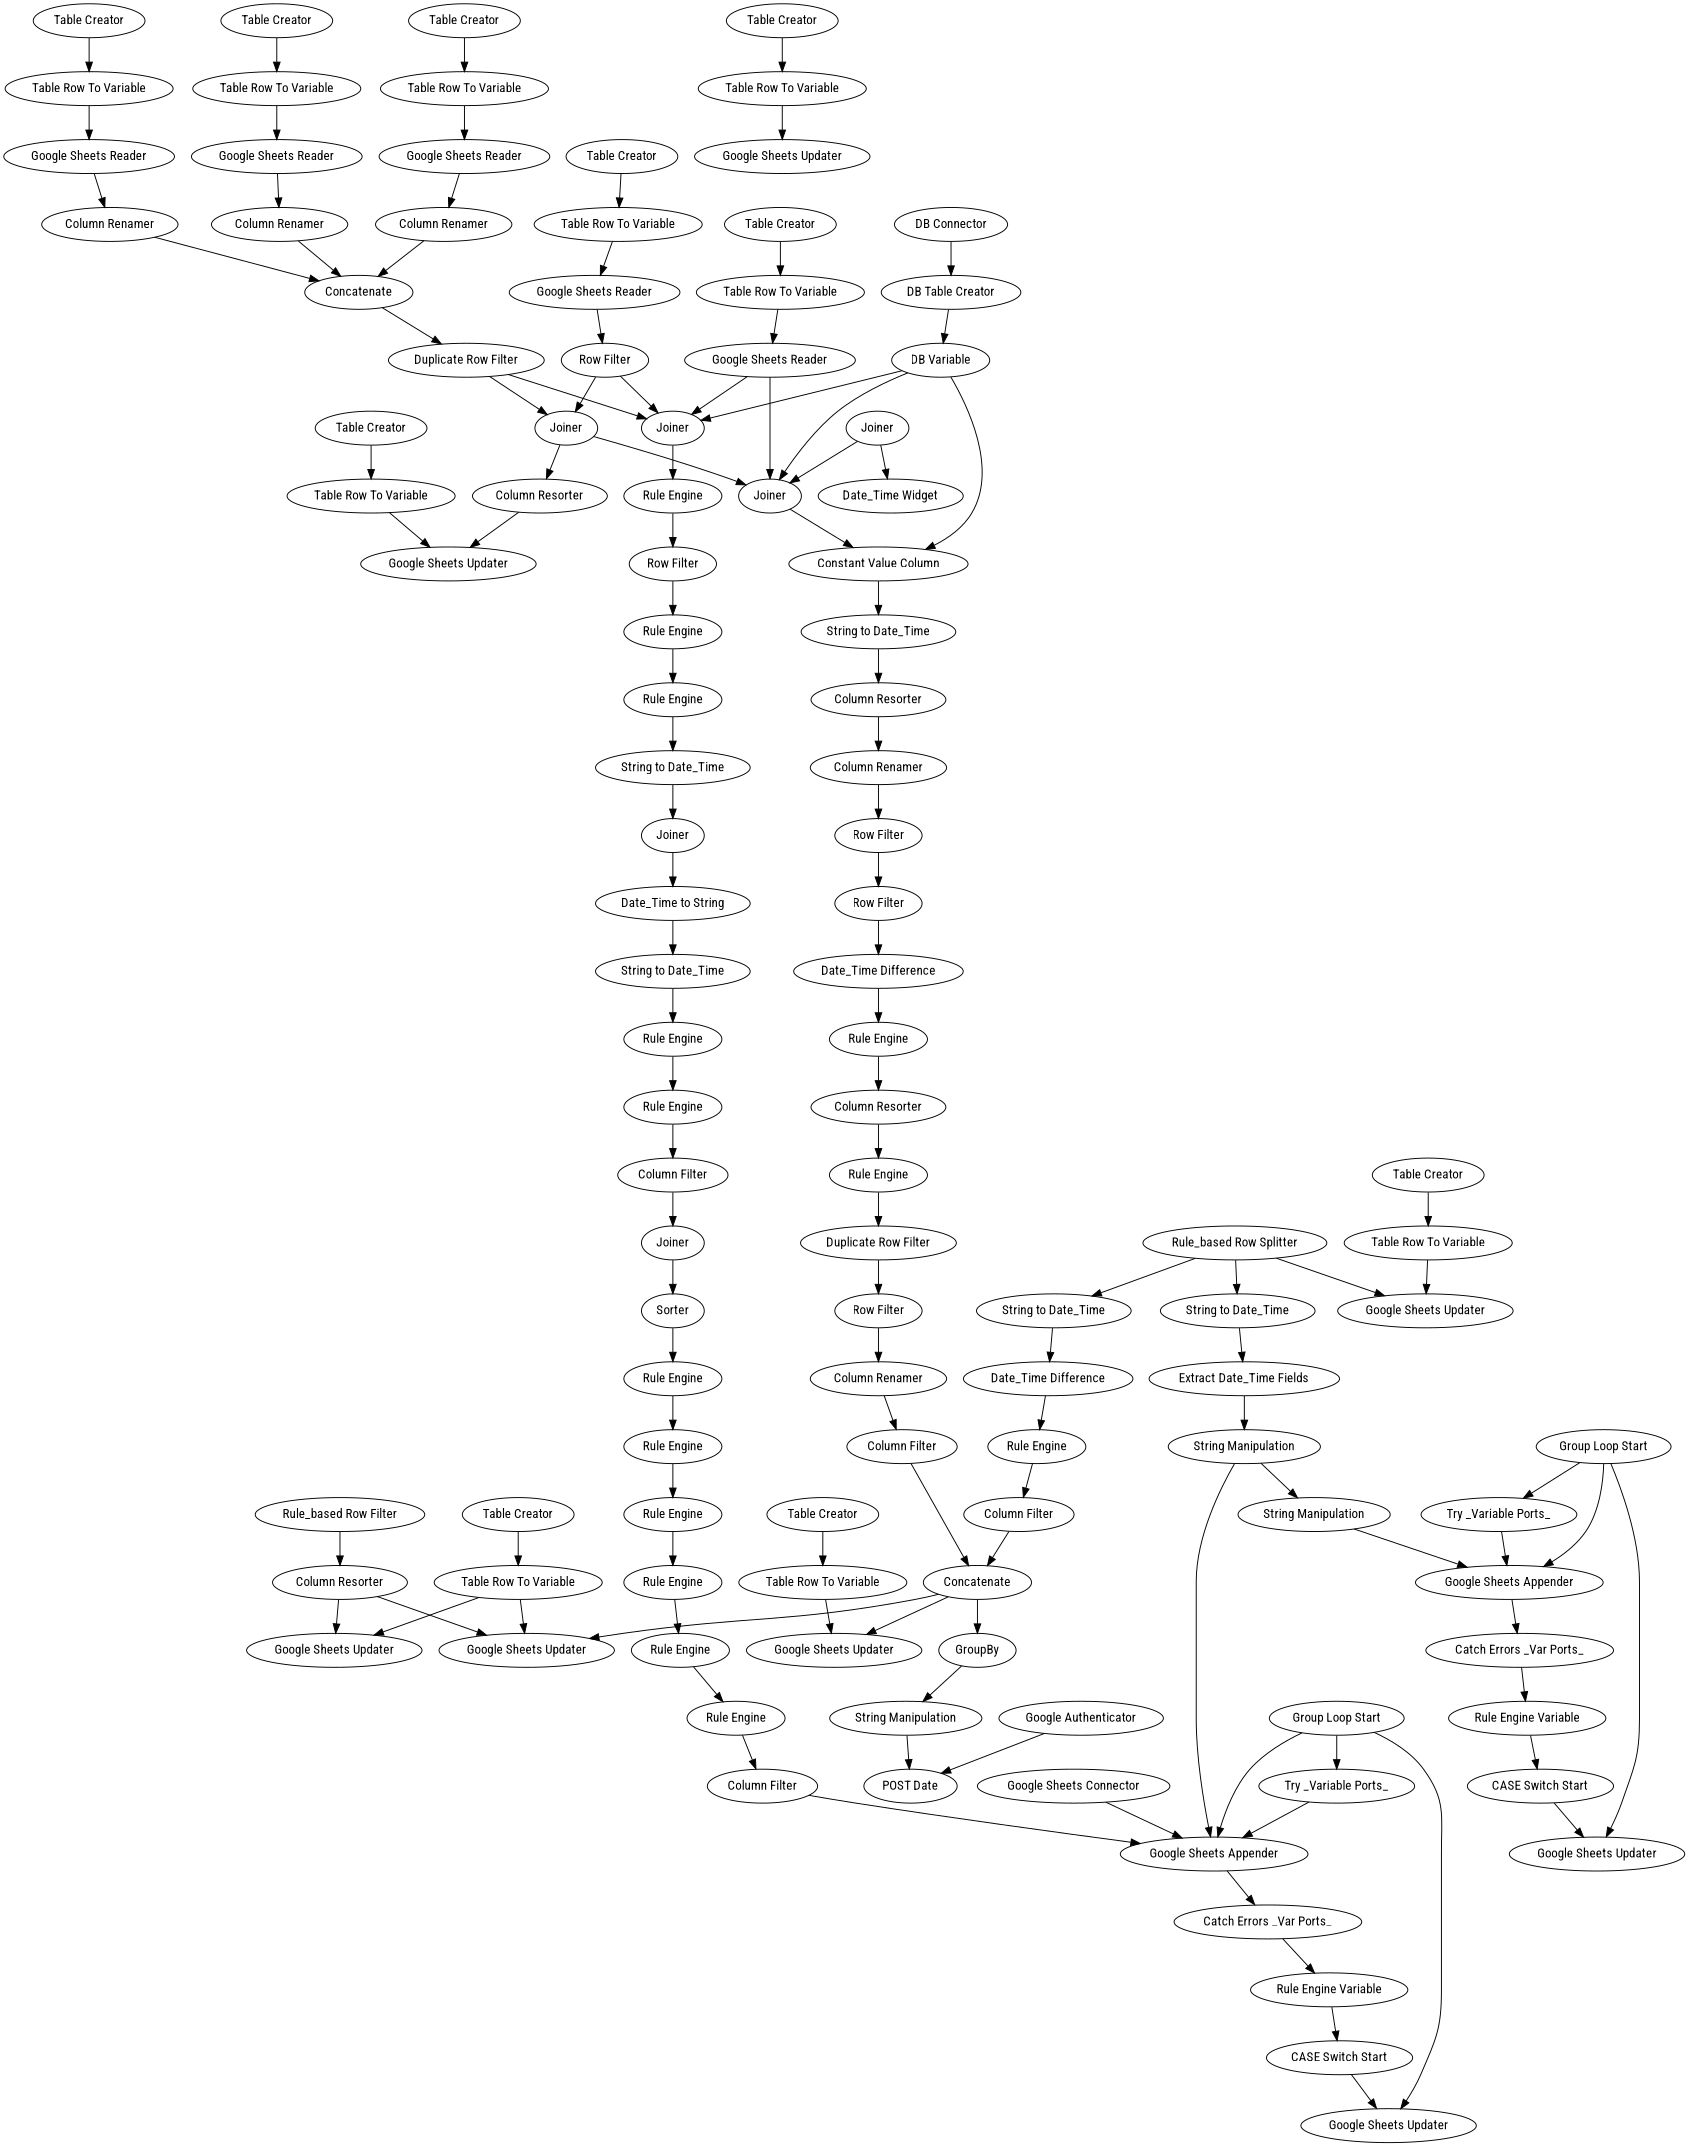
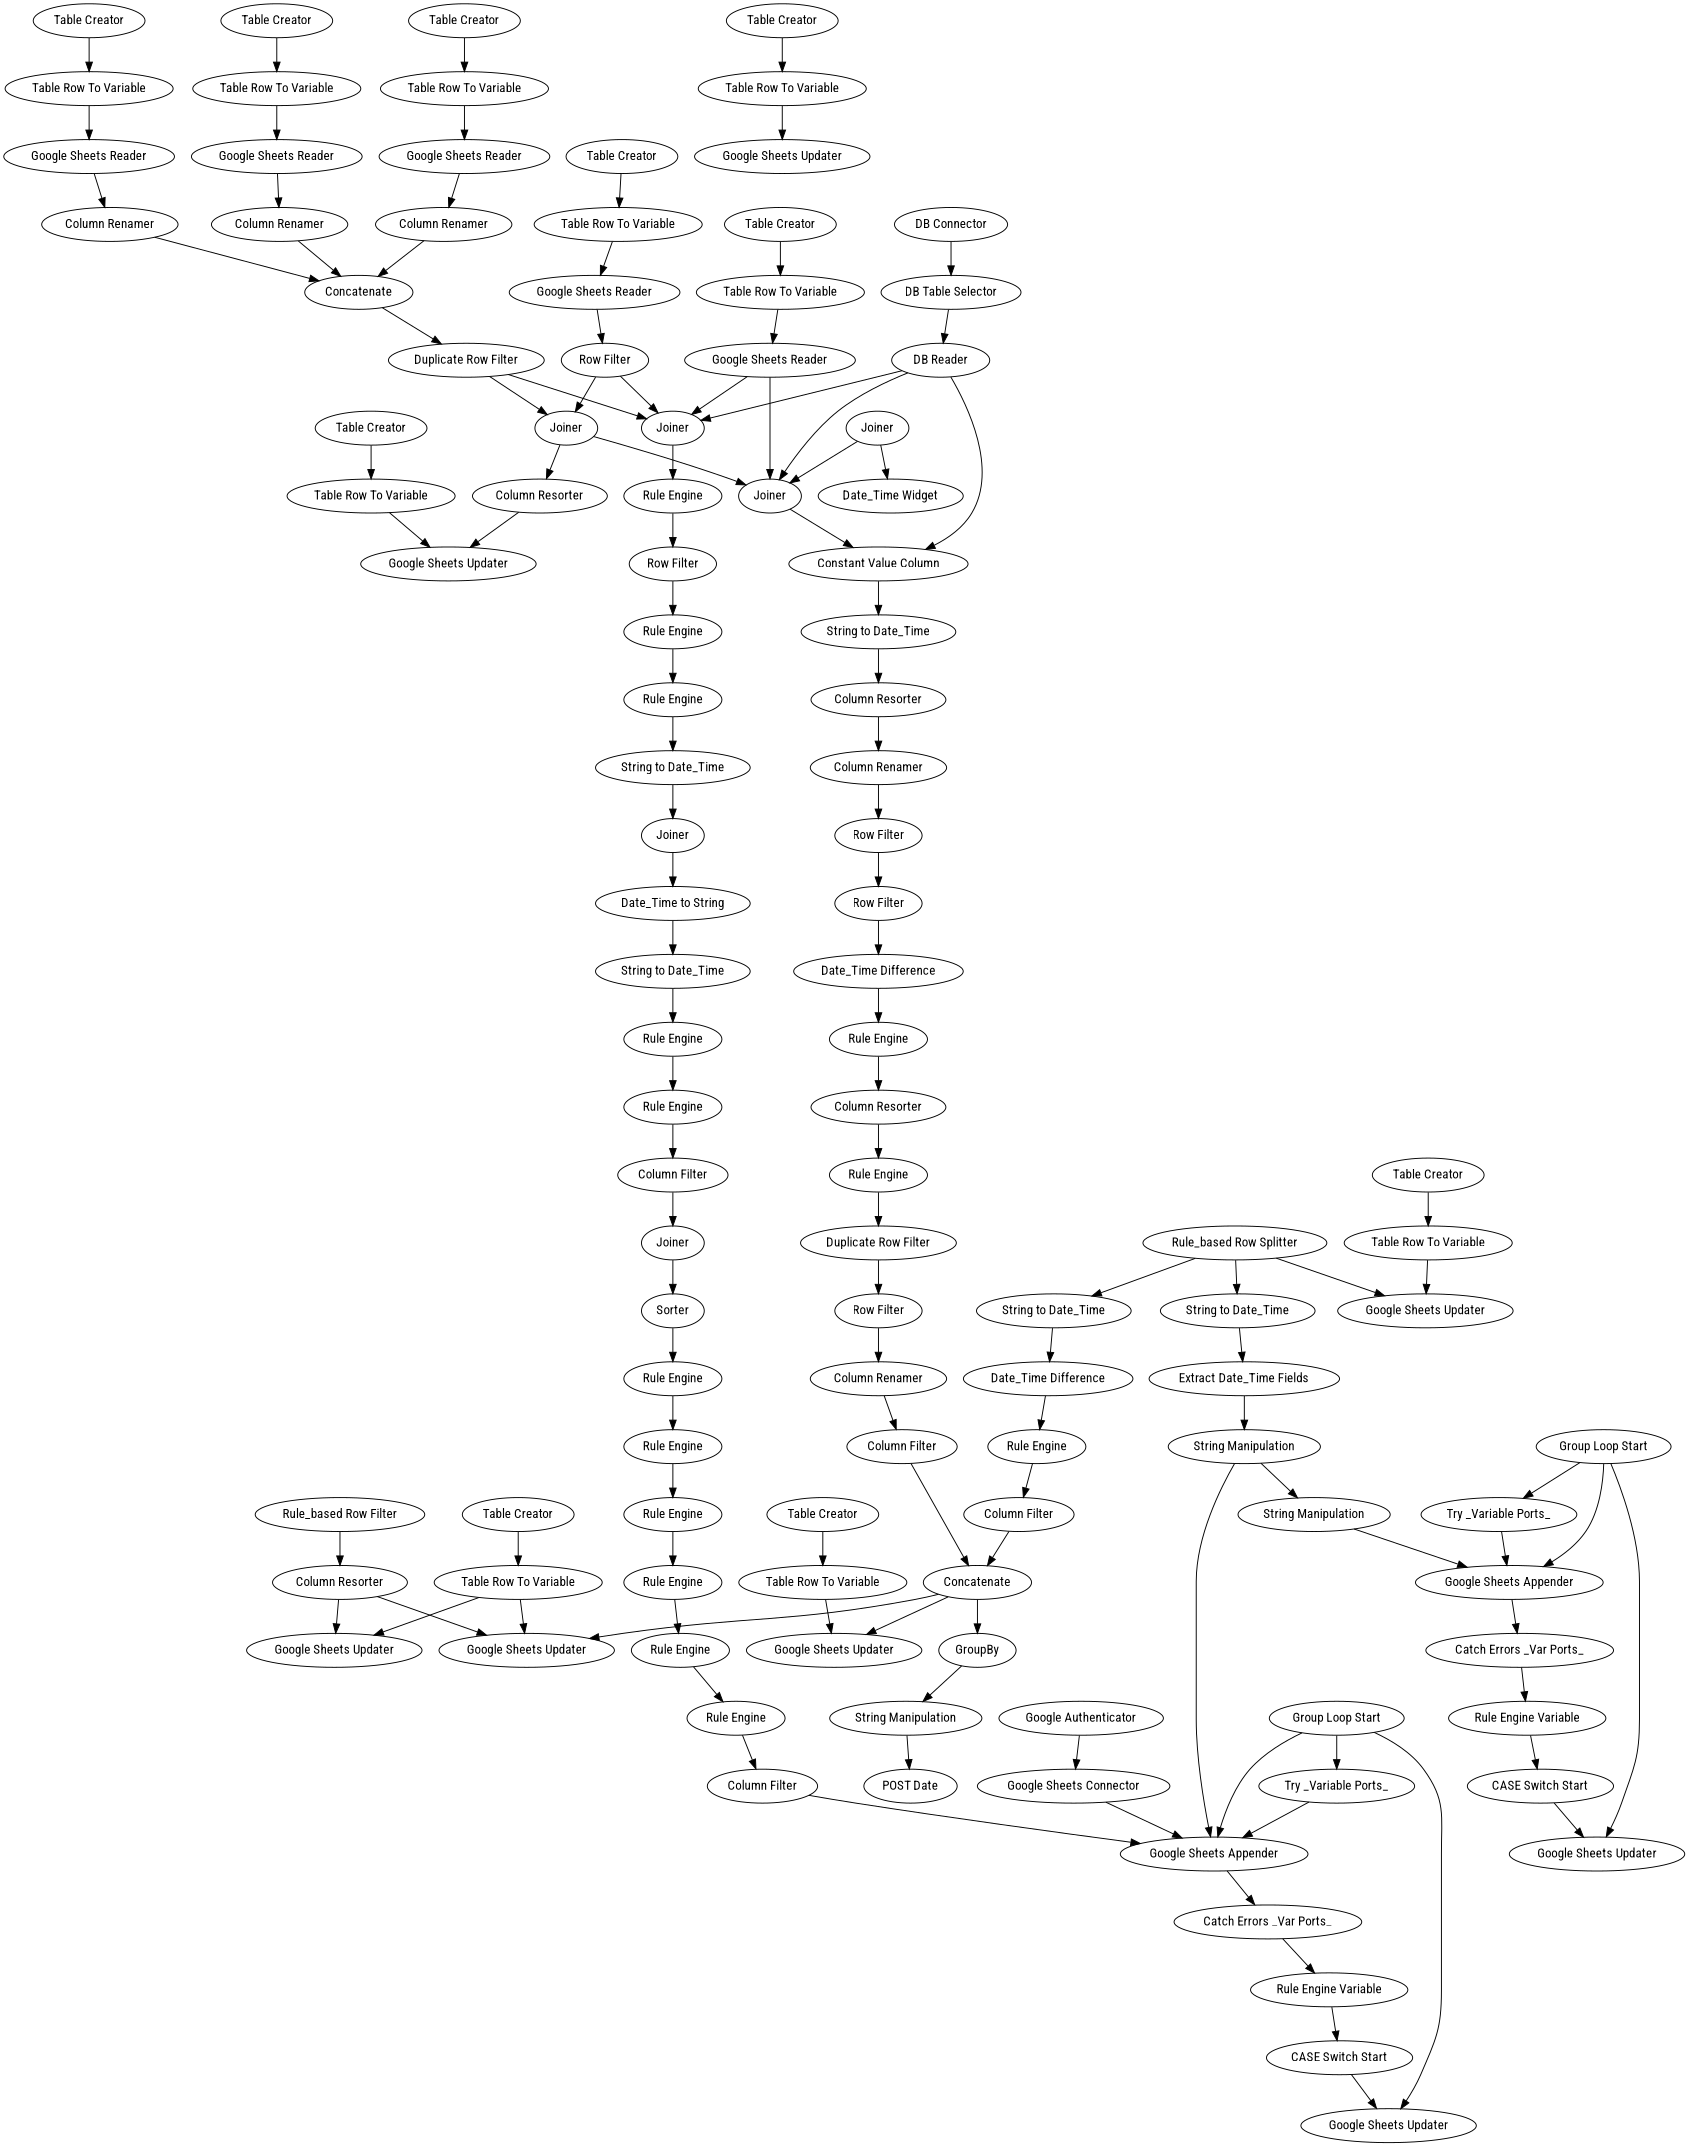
(951, 292) -> (951, 292)
(941, 360) -> (941, 360)
(997, 1752) -> (1078, 1748)
